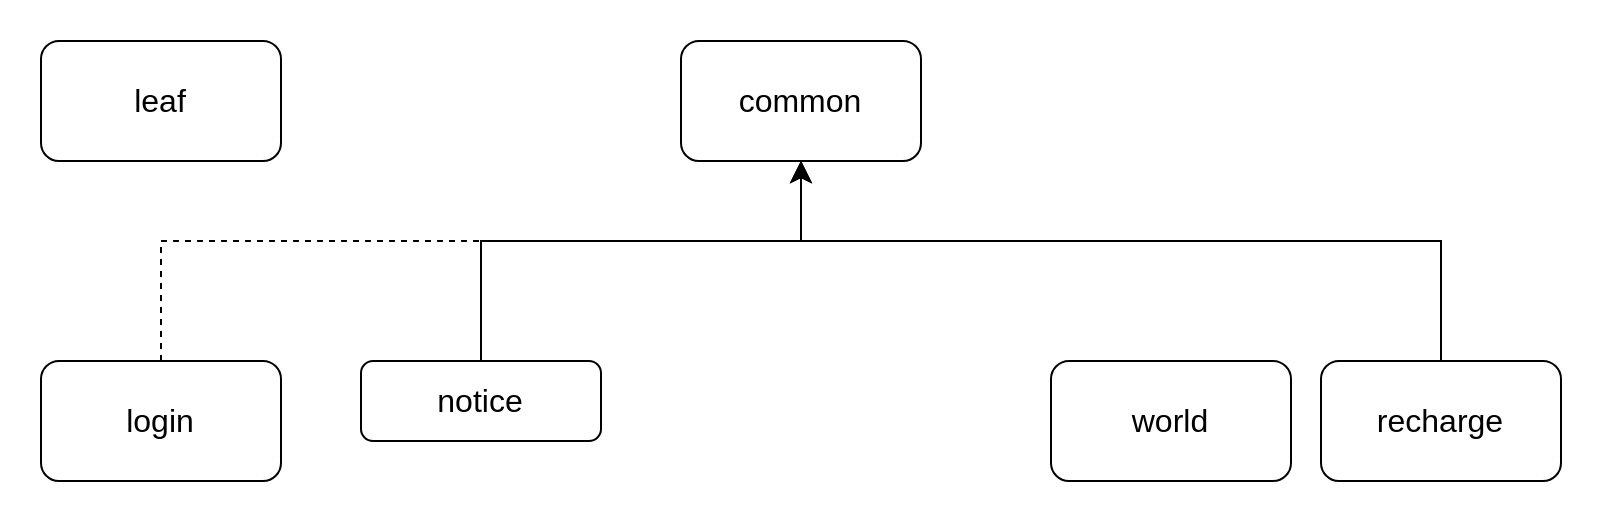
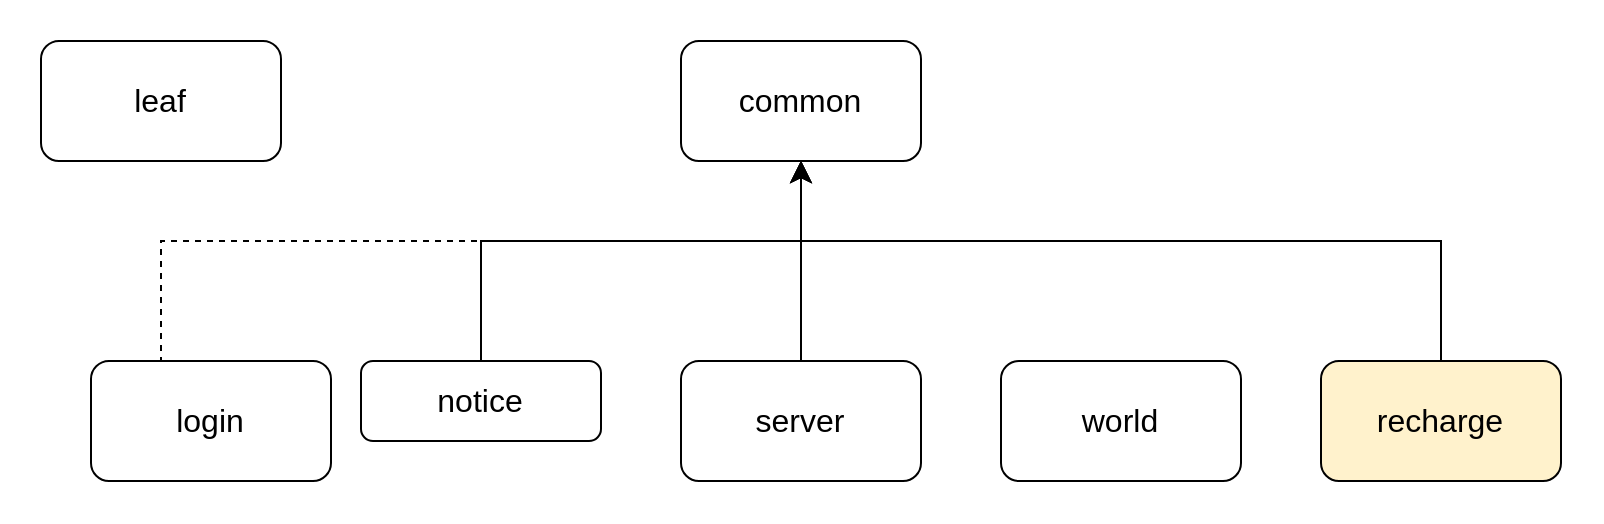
none -> (801, 303)
(161, 421) -> (211, 421)
none -> (801, 421)
(1171, 421) -> (1121, 421)
(1441, 421) -> (1441, 421)
